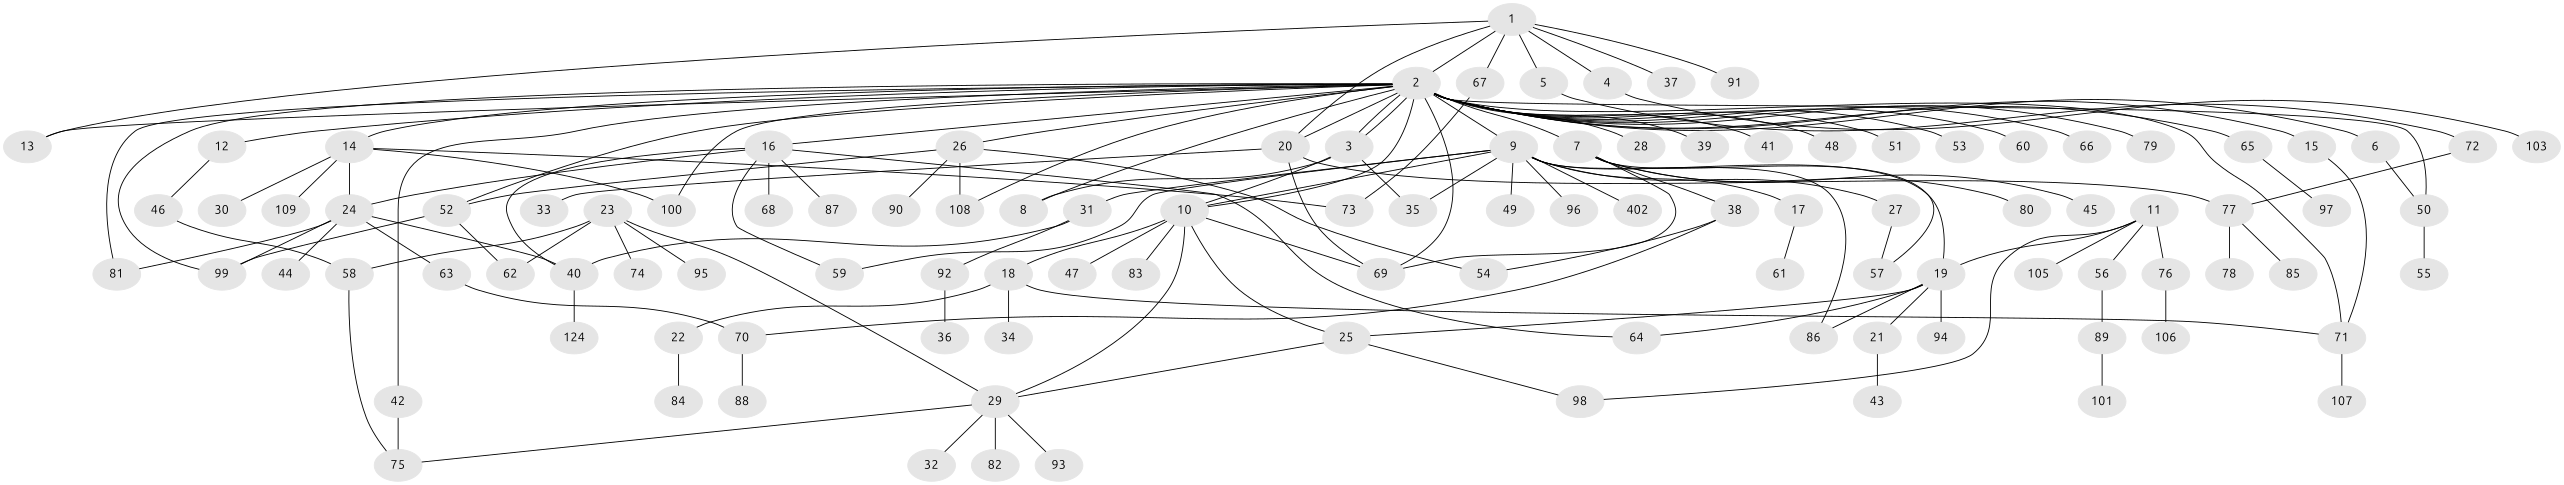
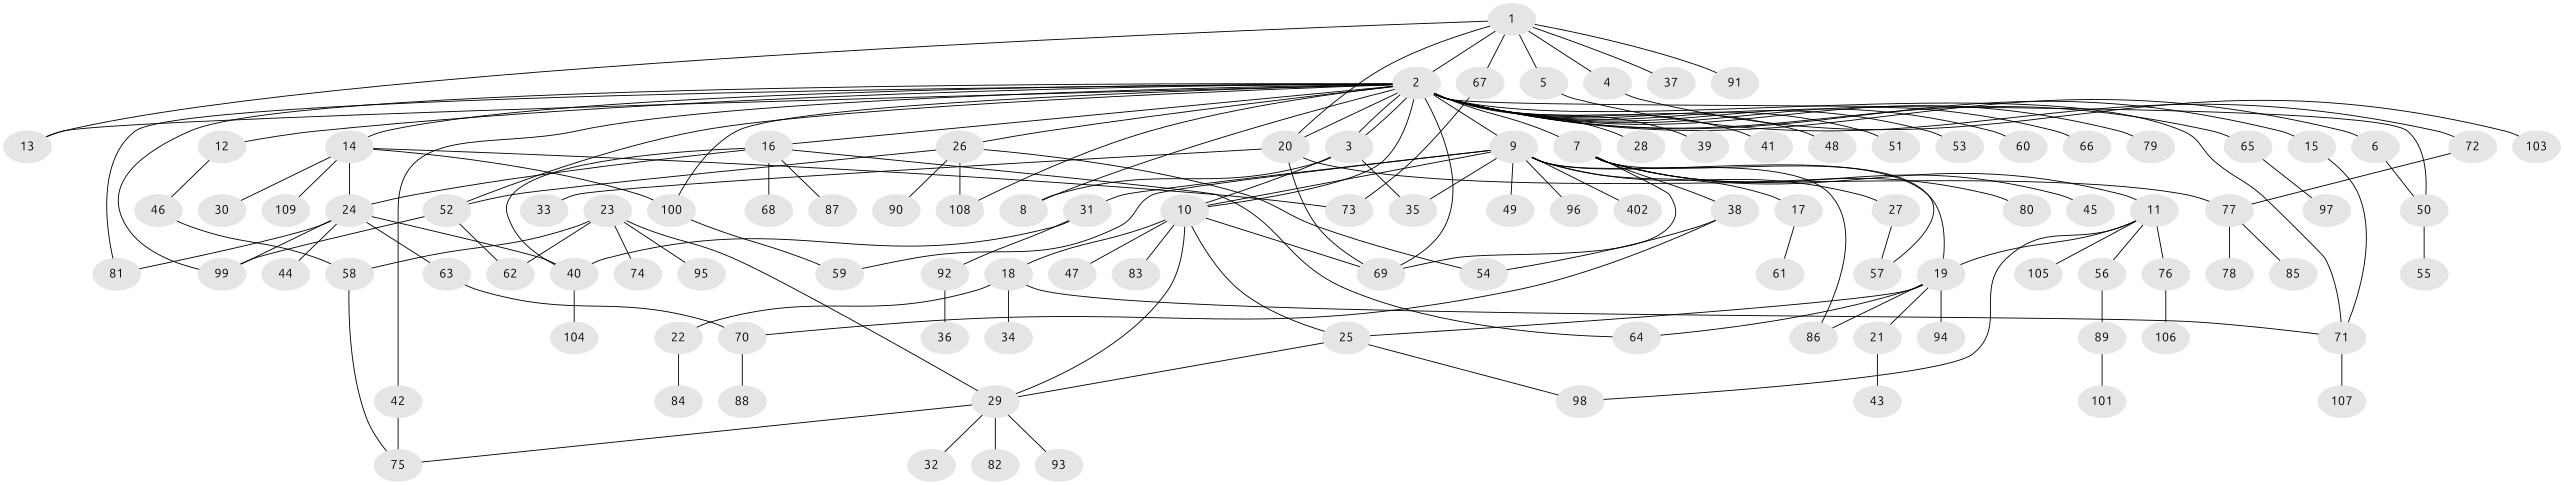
none -> (1975, 174)
(745, 231) -> (765, 245)
(574, 338) -> (574, 338)
